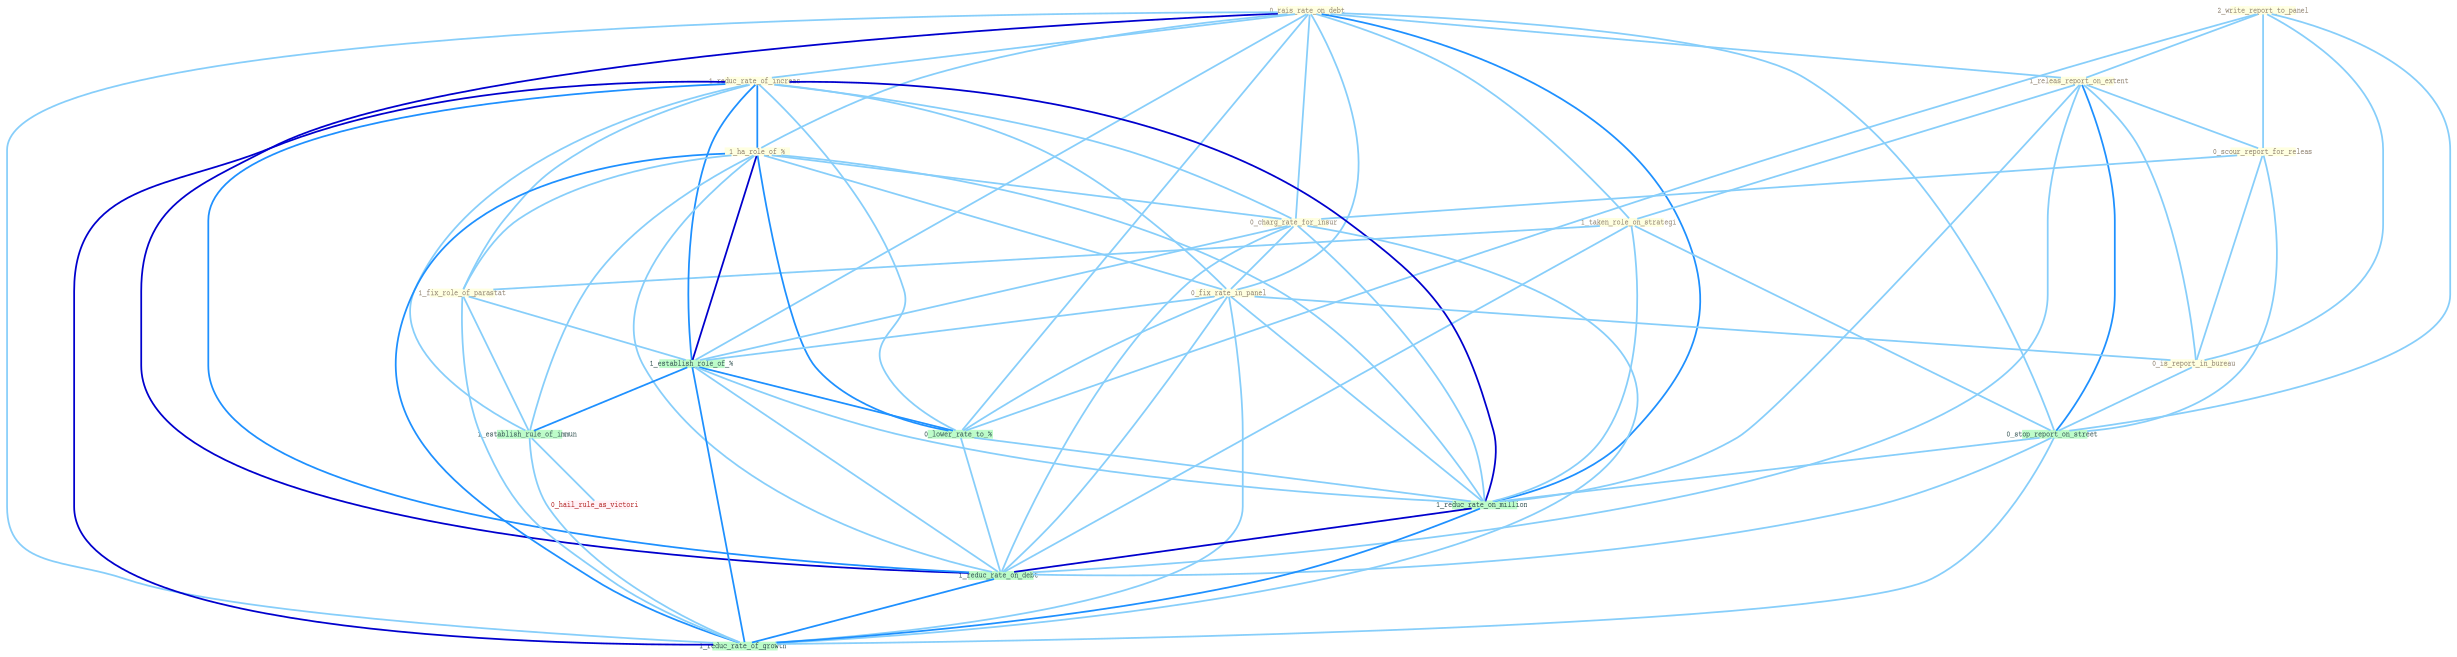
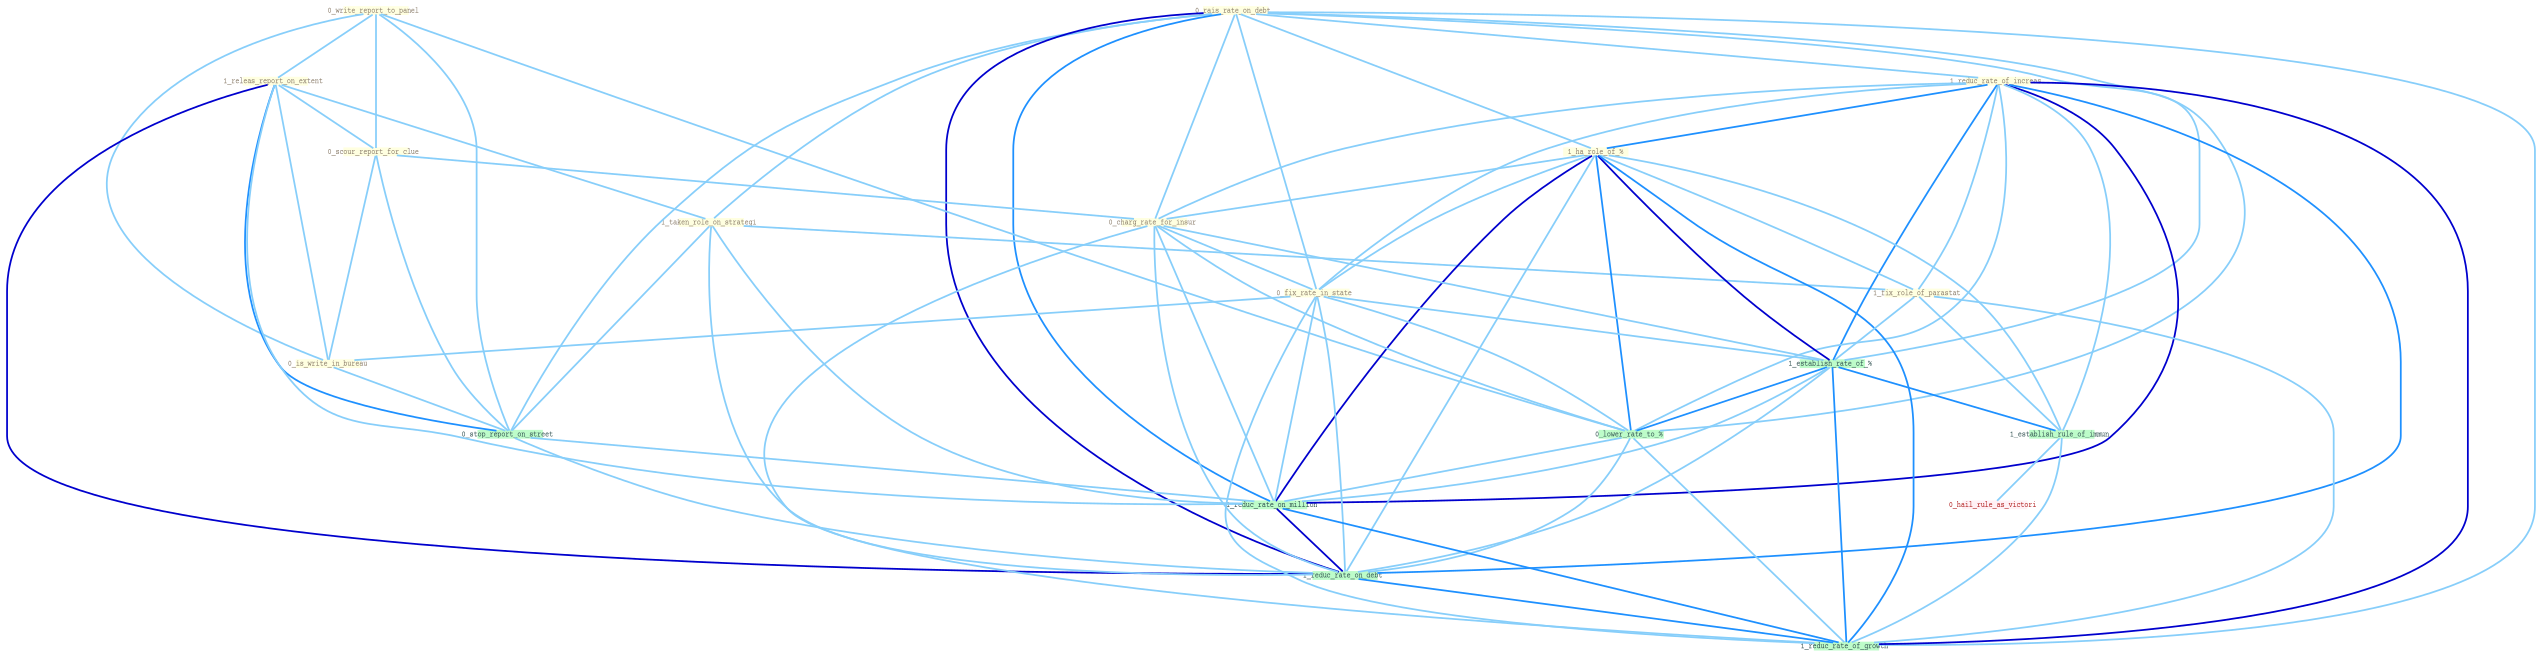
(2263, 11) -> (376, 11)
(1787, 54) -> none
(2263, 152) -> (376, 152)
(1120, 222) -> (1432, 294)
(1229, 293) -> (1317, 293)
none -> (1371, 342)
(692, 364) -> (1832, 364)
(2196, 364) -> (328, 364)
(1681, 495) -> (399, 542)
(1451, 627) -> (1739, 540)
